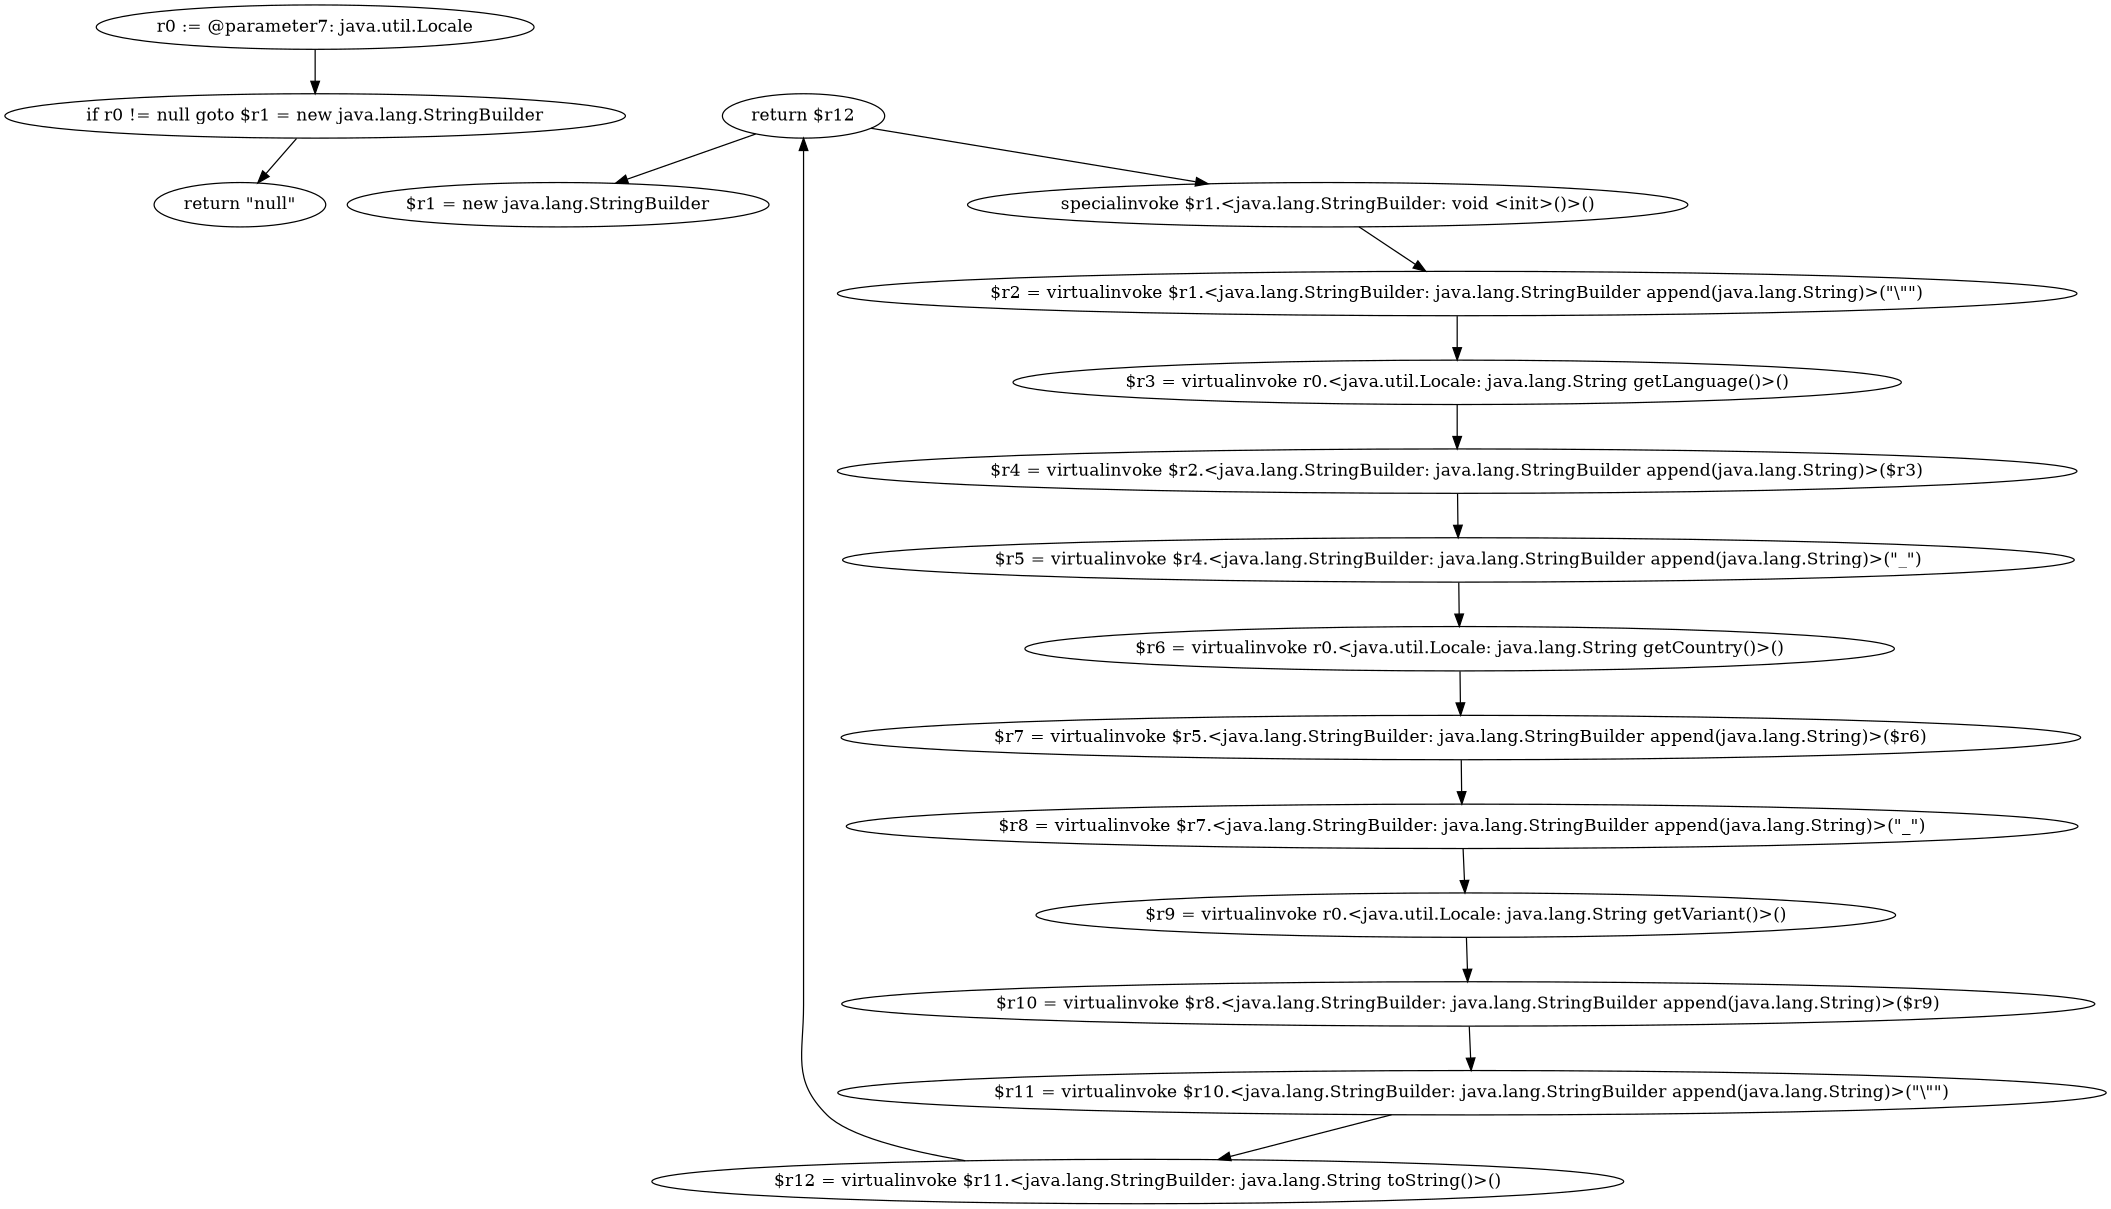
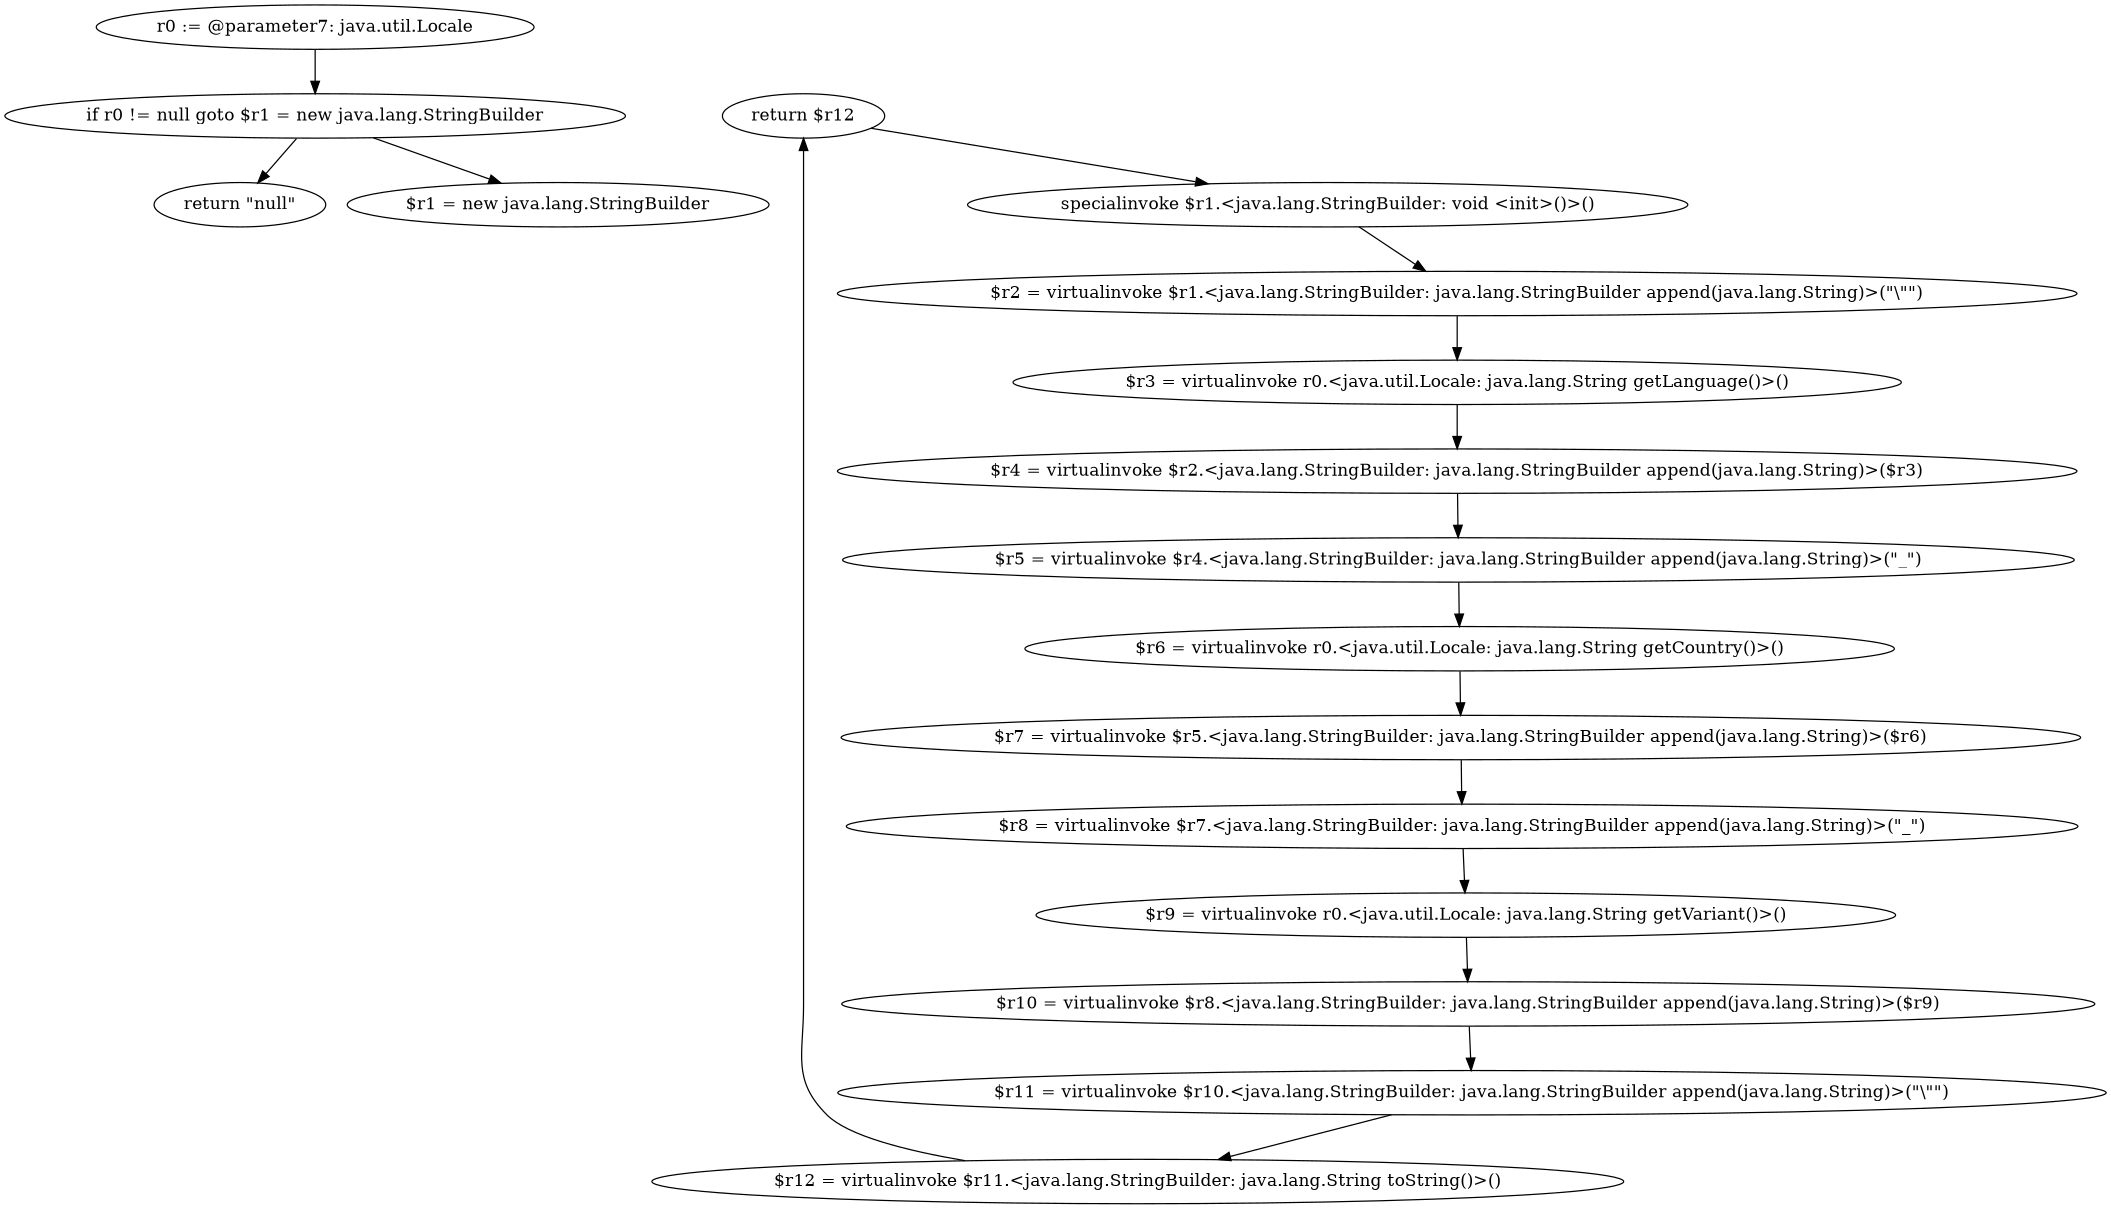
(691, 157) -> (431, 158)
